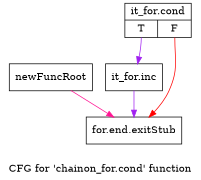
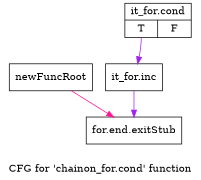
(174, 77) -> none
